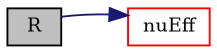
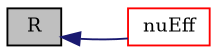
(85, 15) -> (104, 39)
